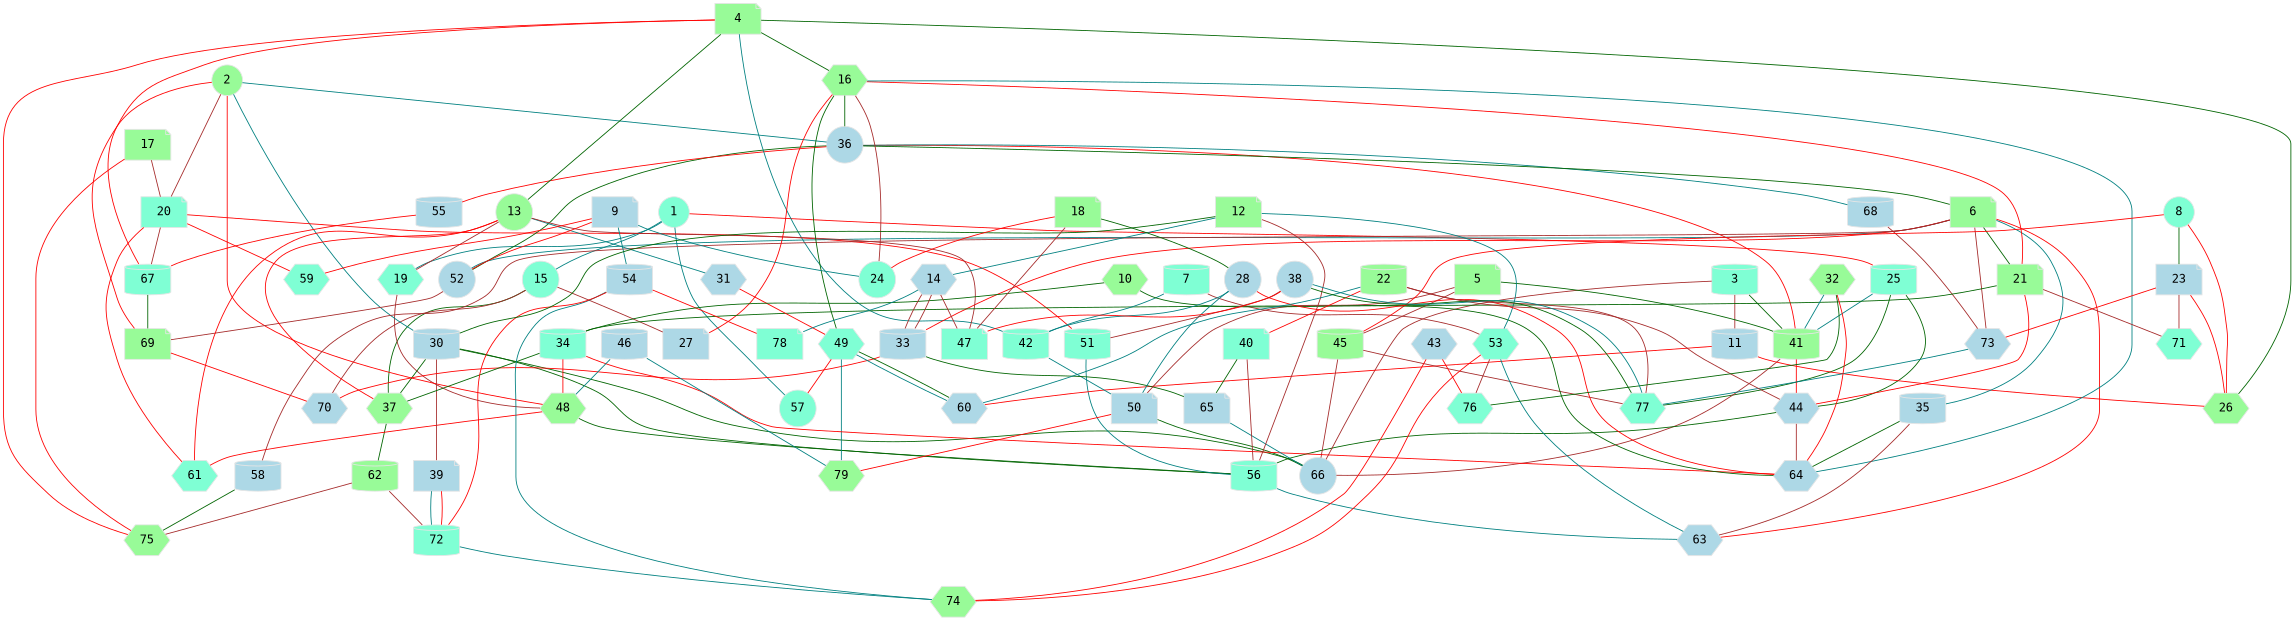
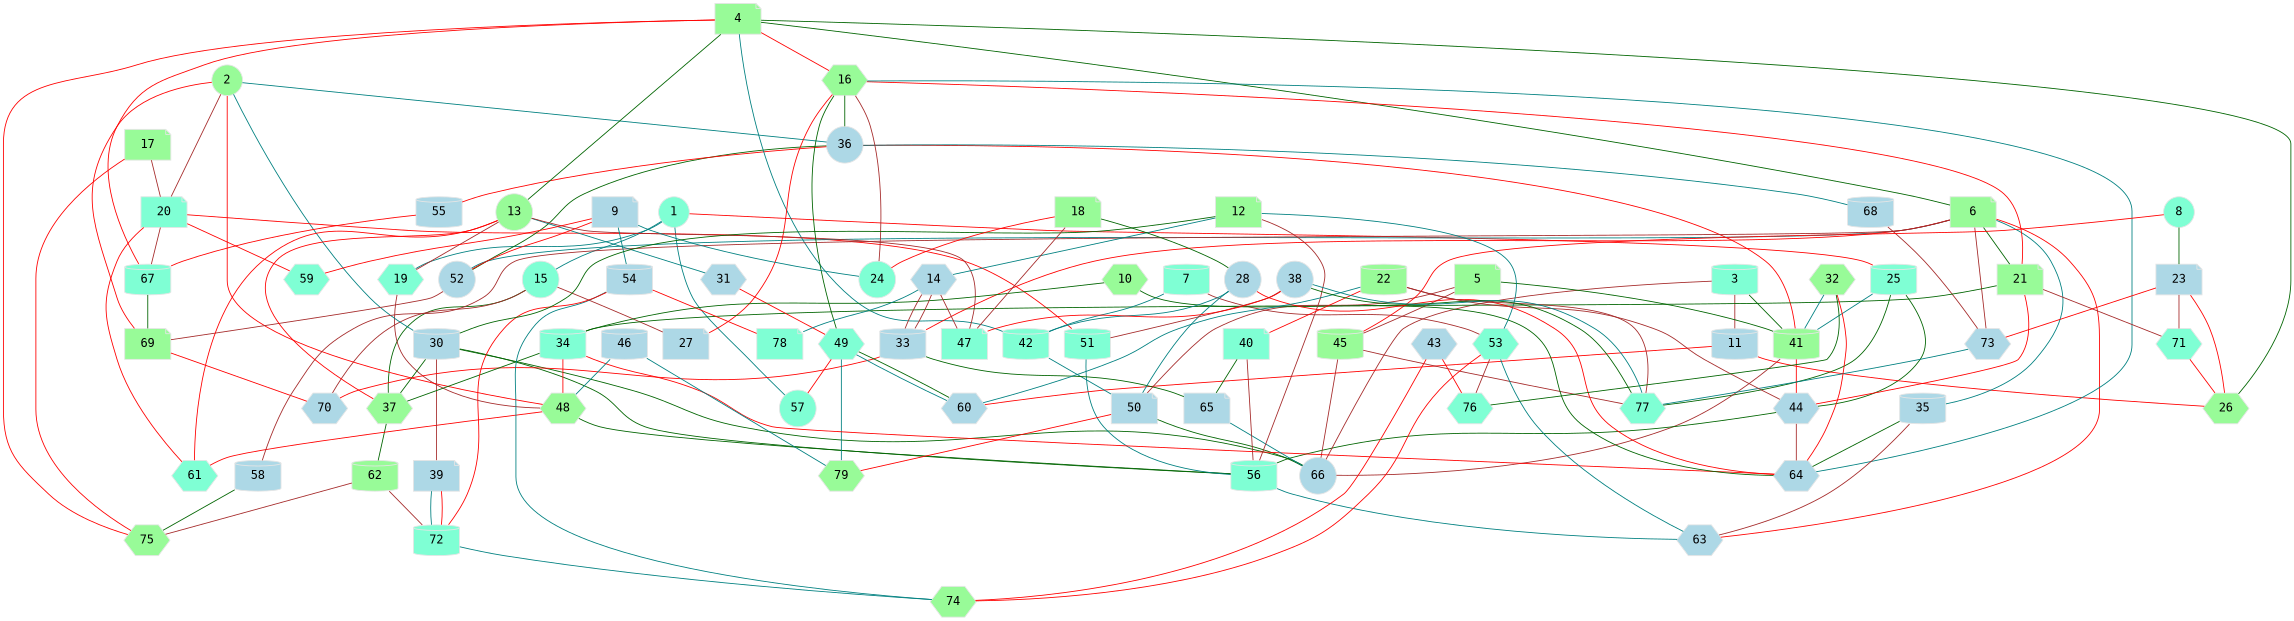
(795, 52) -> (795, 52)
(1679, 175) -> (1298, 93)
(2224, 305) -> (2202, 376)
